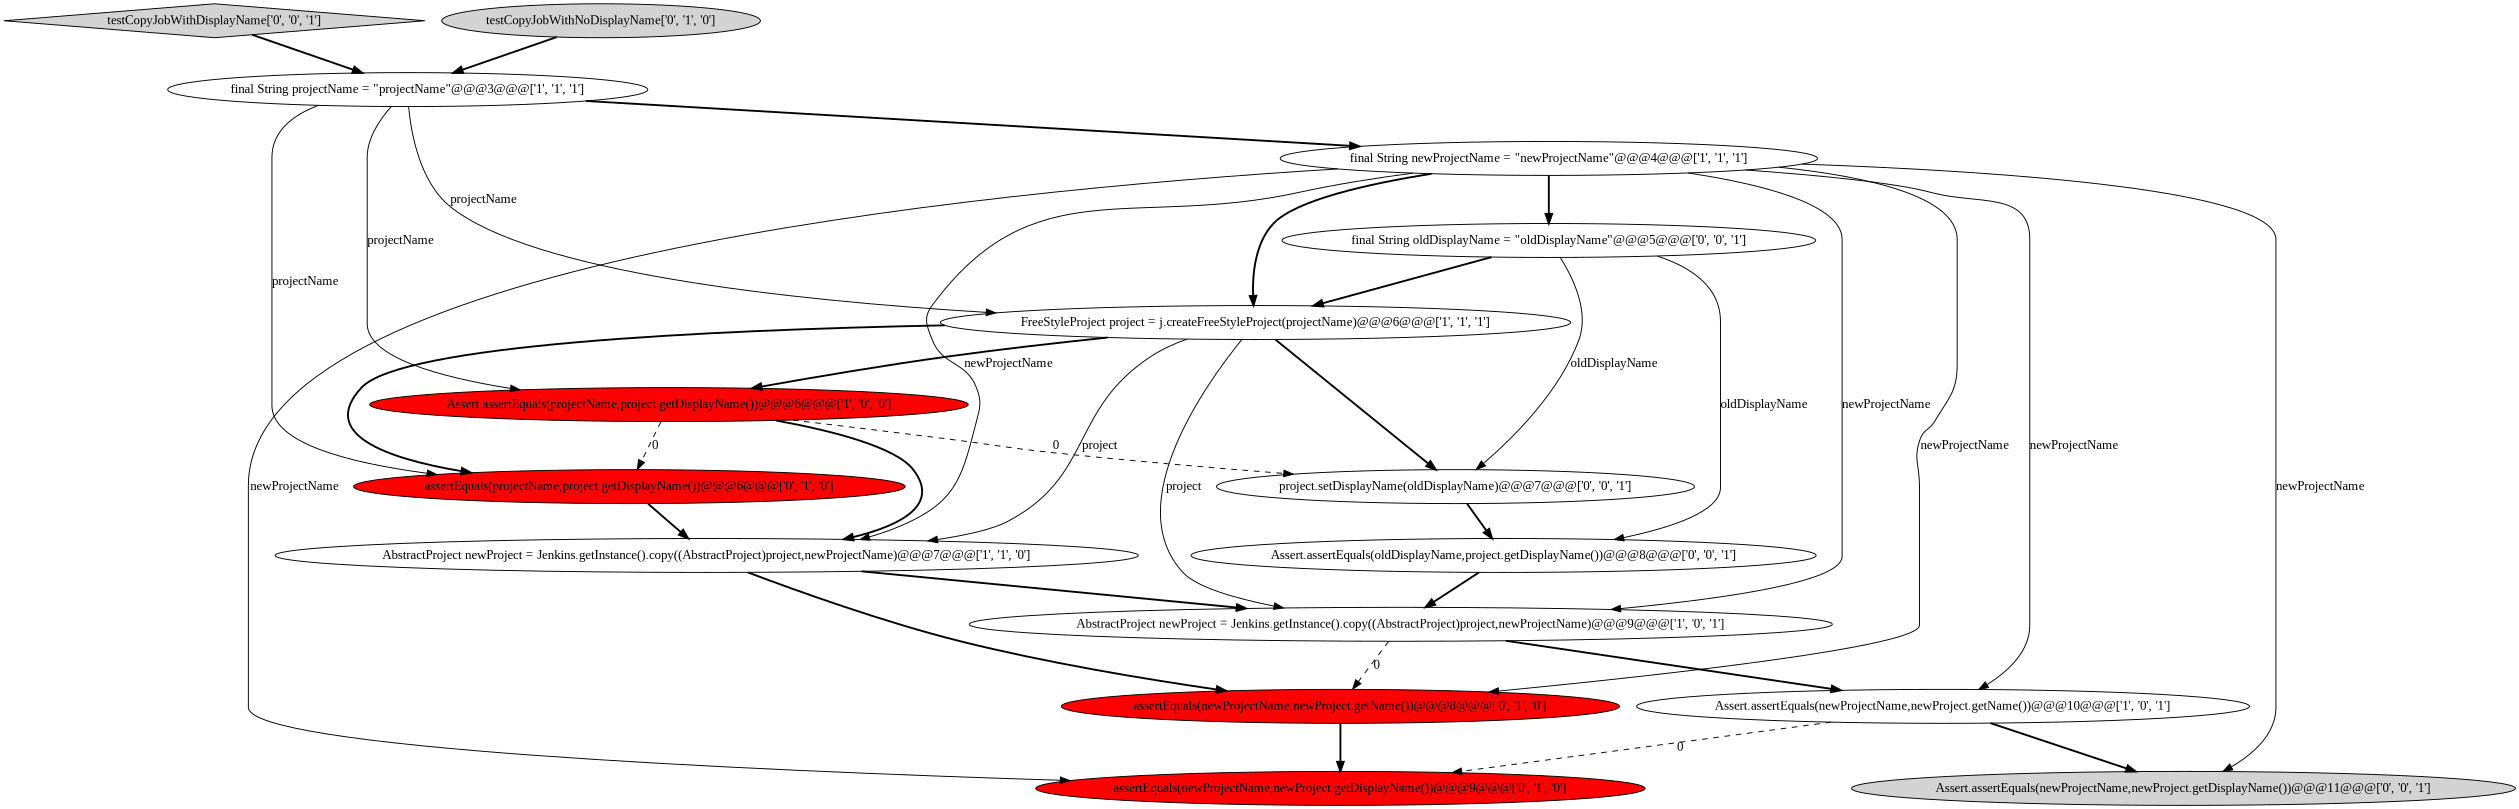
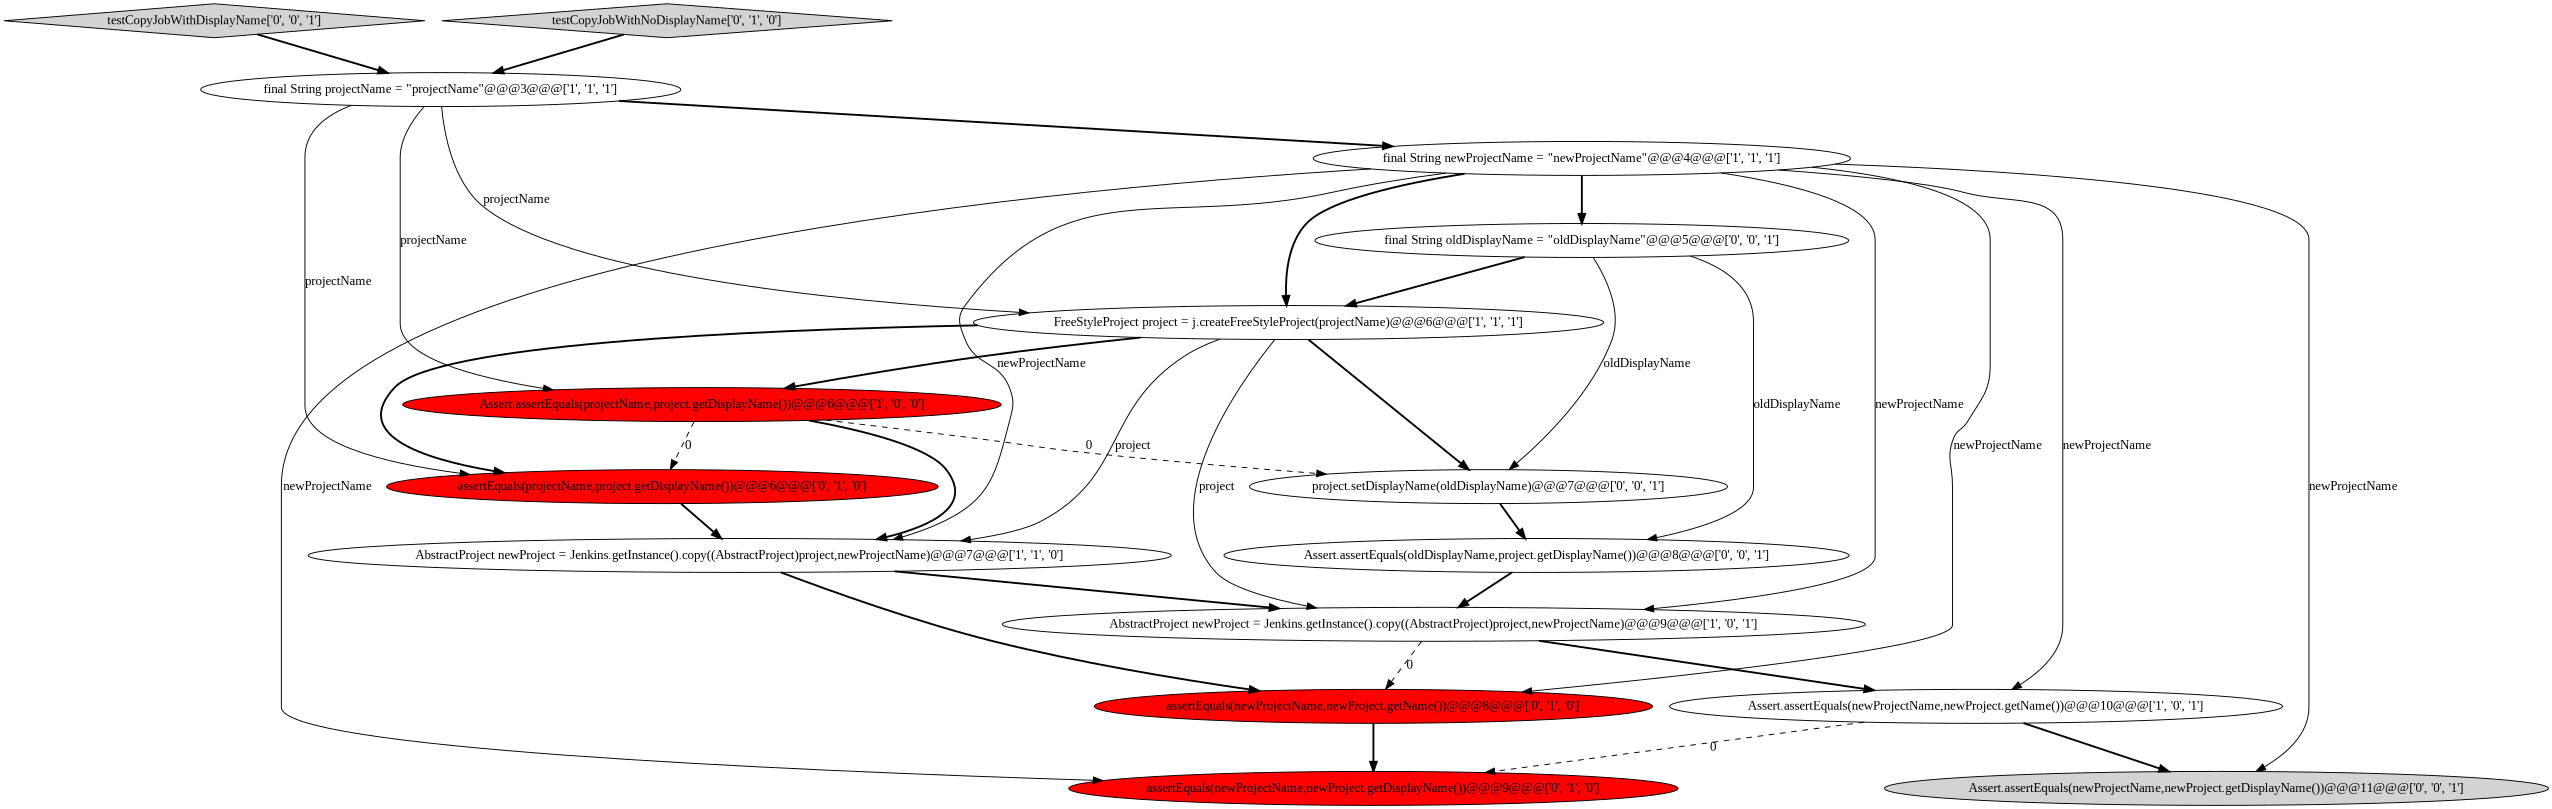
(601, 21) -> (667, 21)
